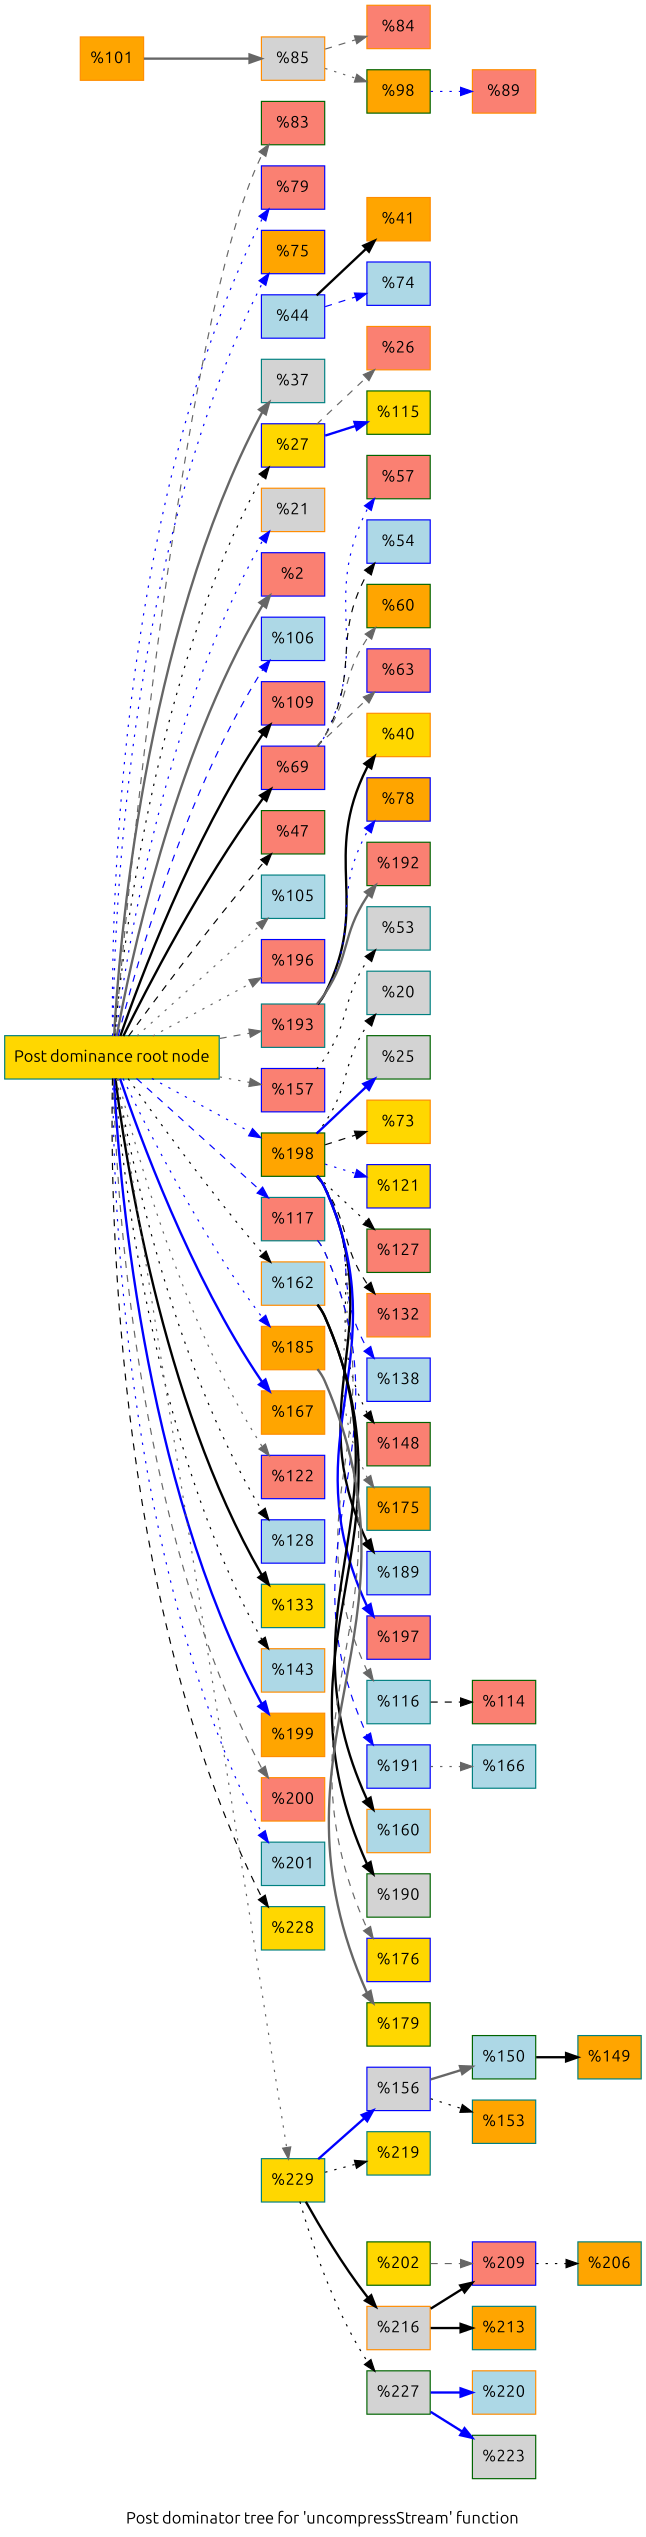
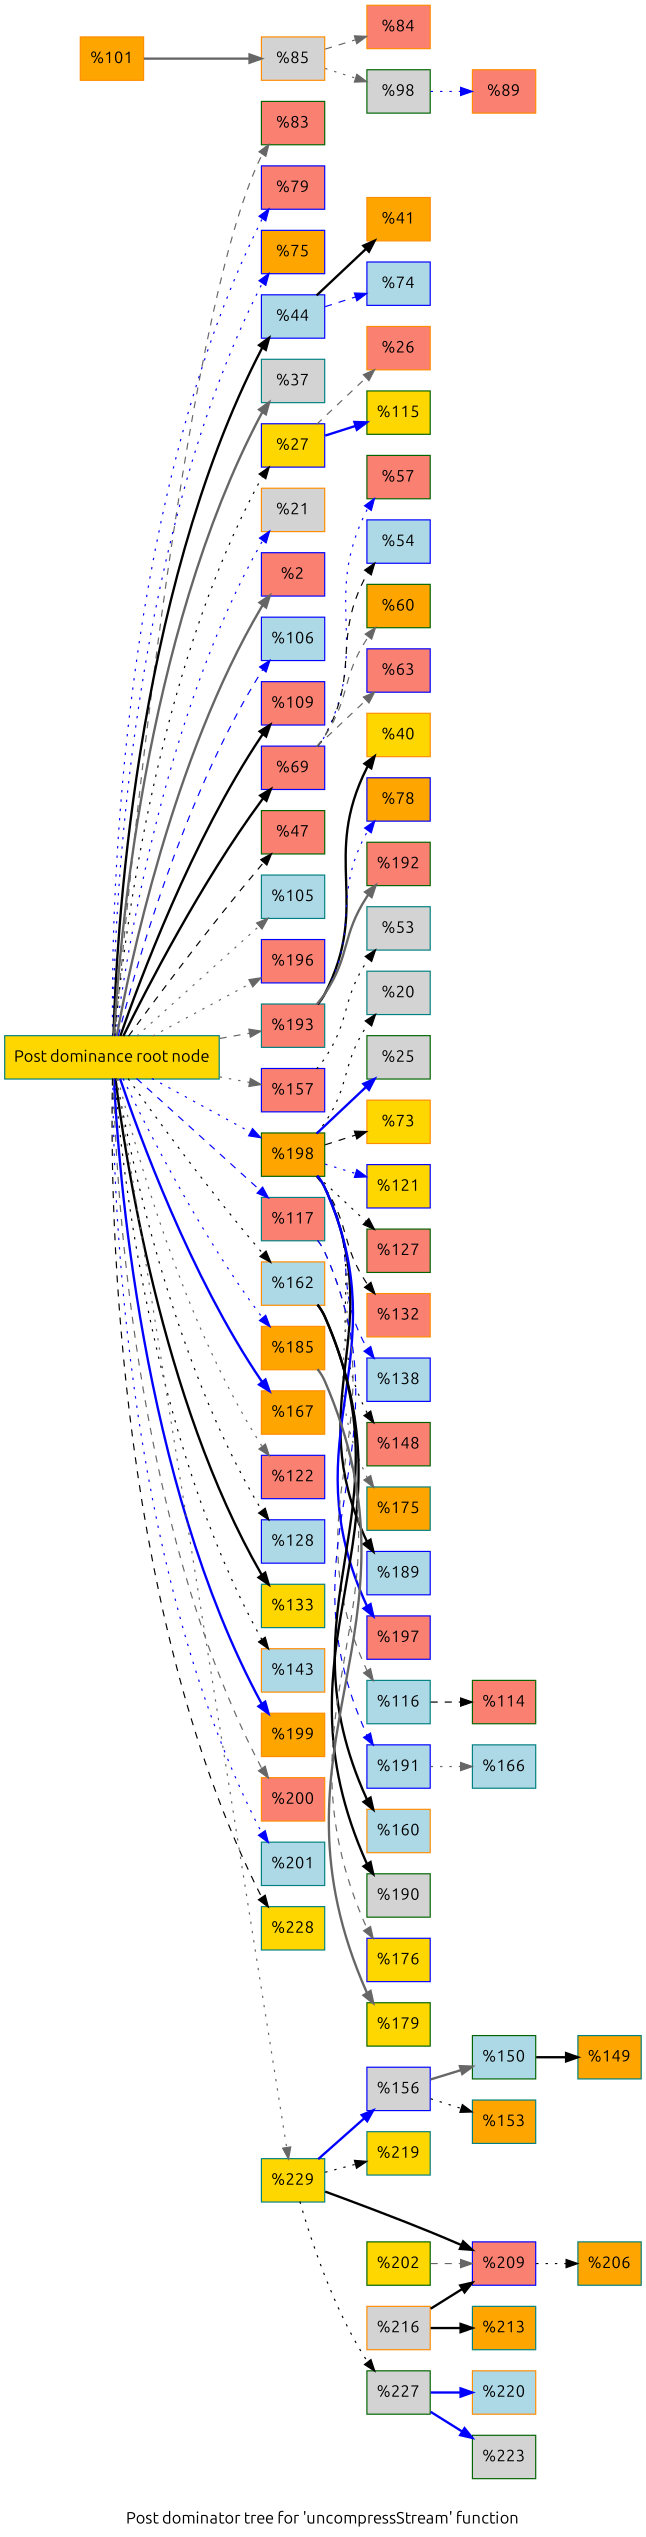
(399, 91) -> (399, 91)
none -> (172, 598)
(335, 2251) -> (394, 2217)
